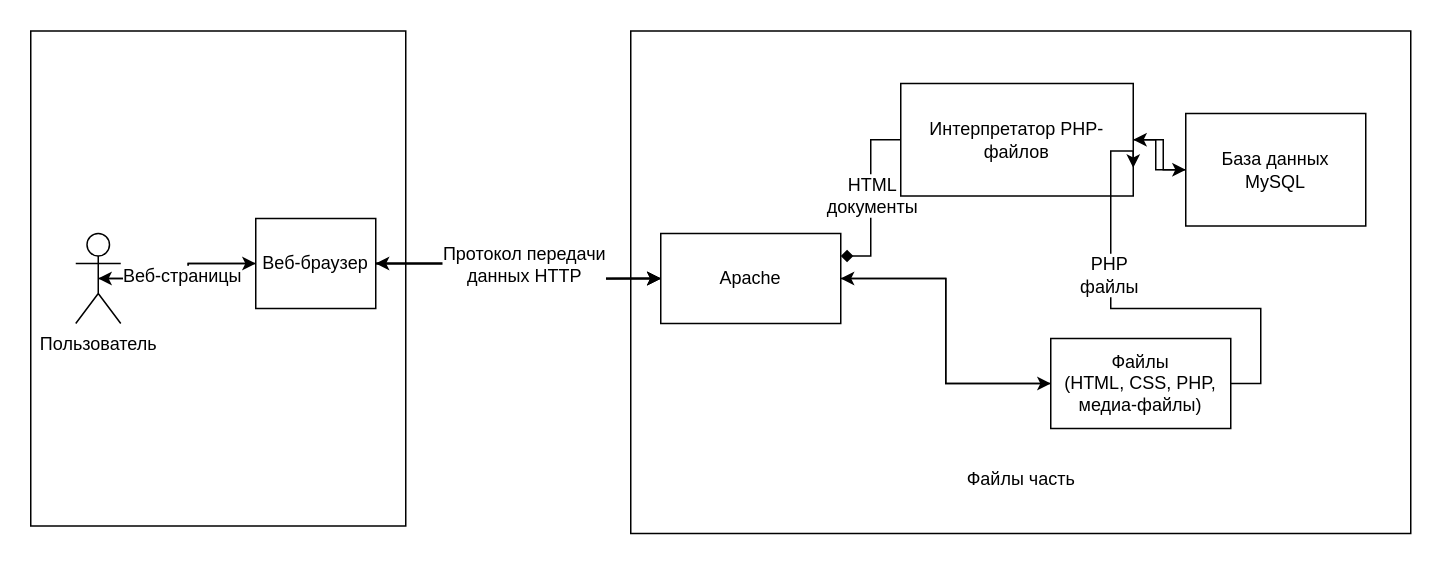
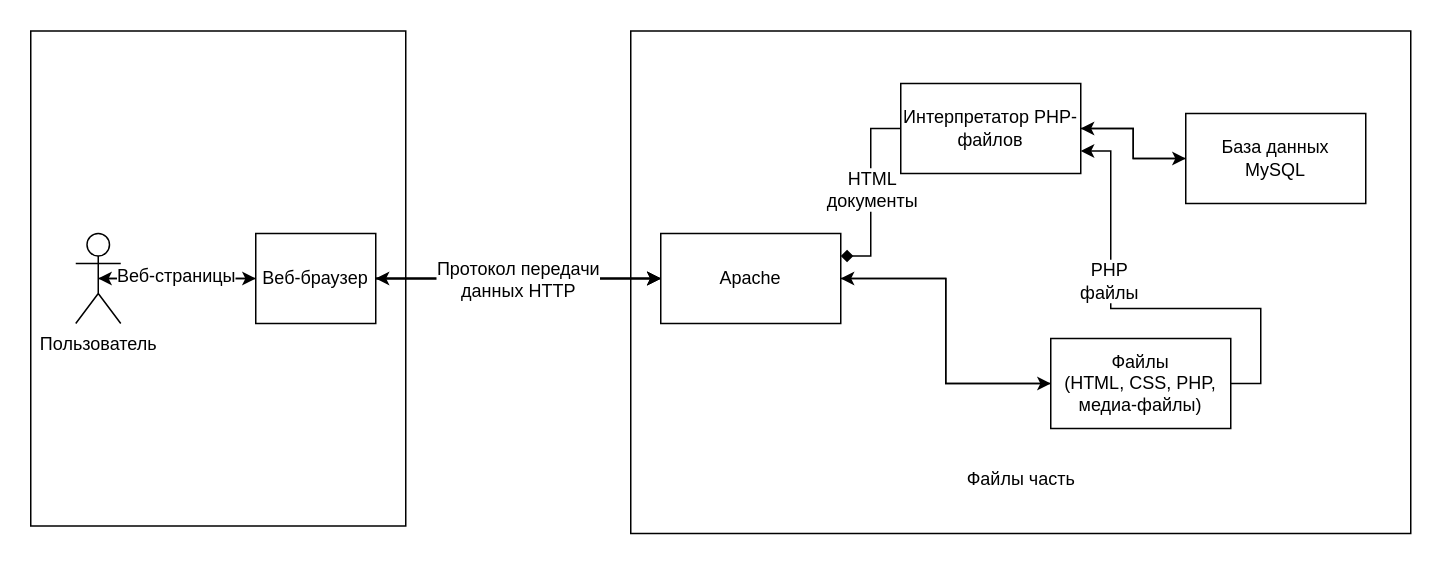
(1017, 140) -> (991, 128)
(1276, 170) -> (1276, 158)
(316, 263) -> (316, 278)
